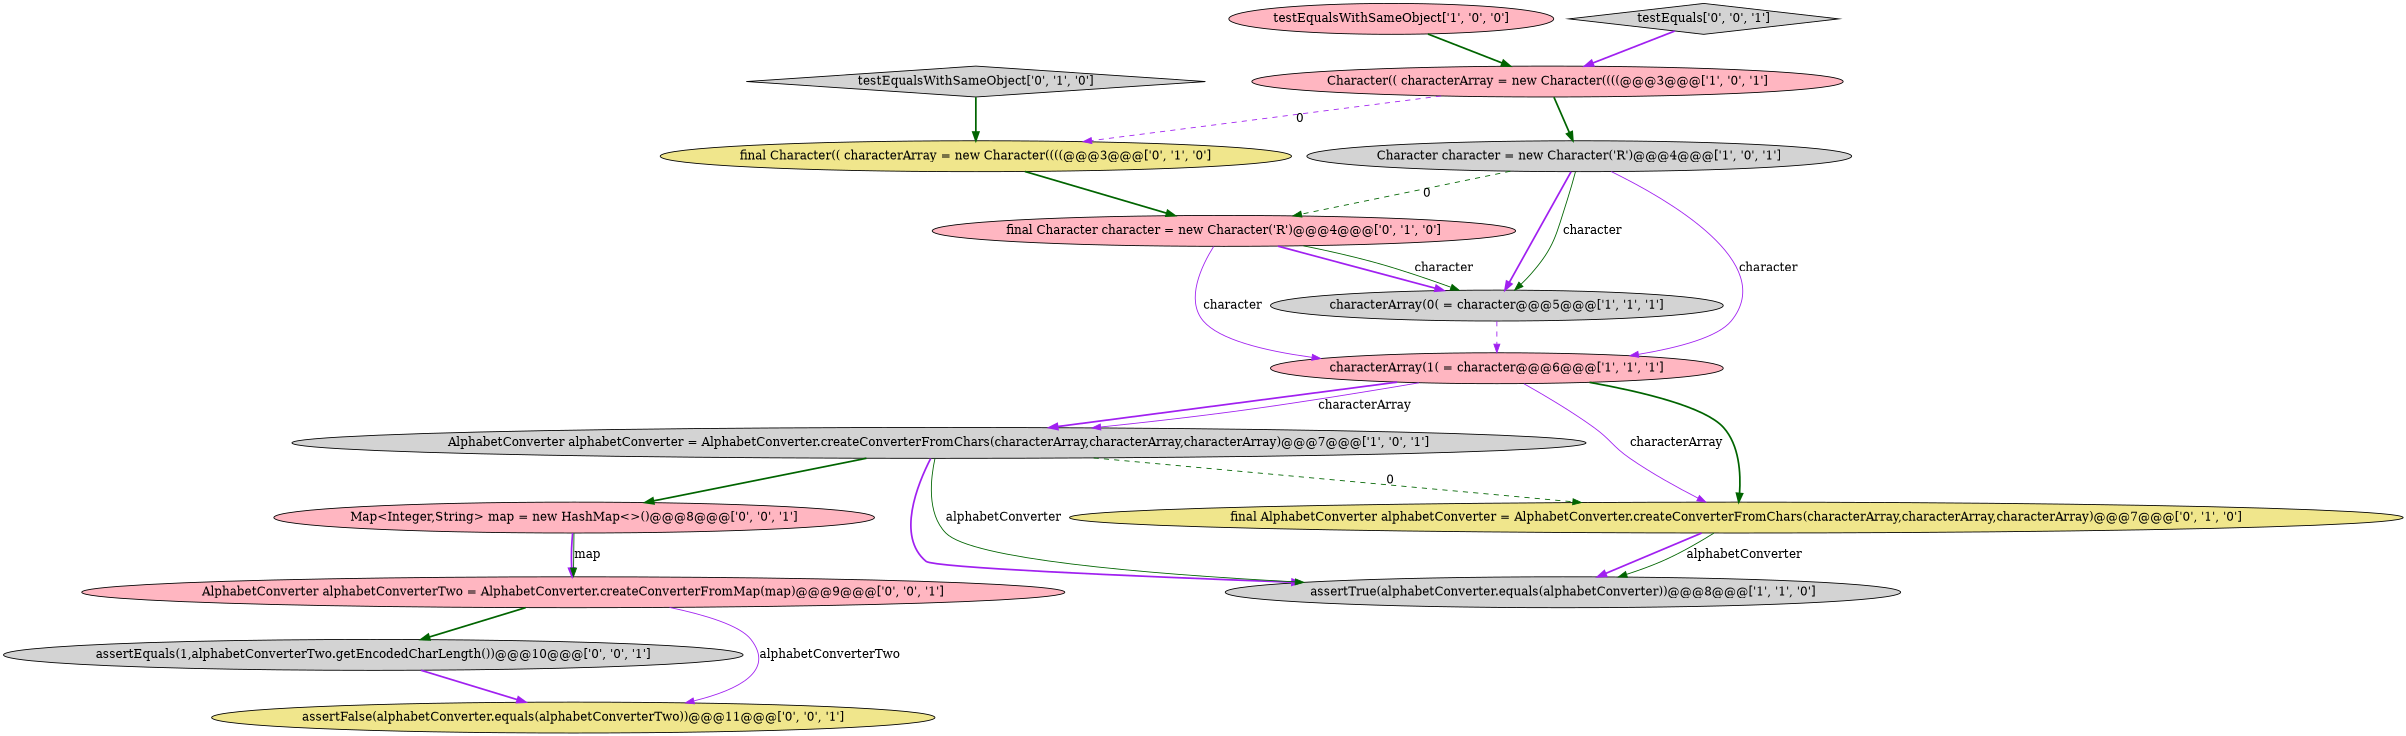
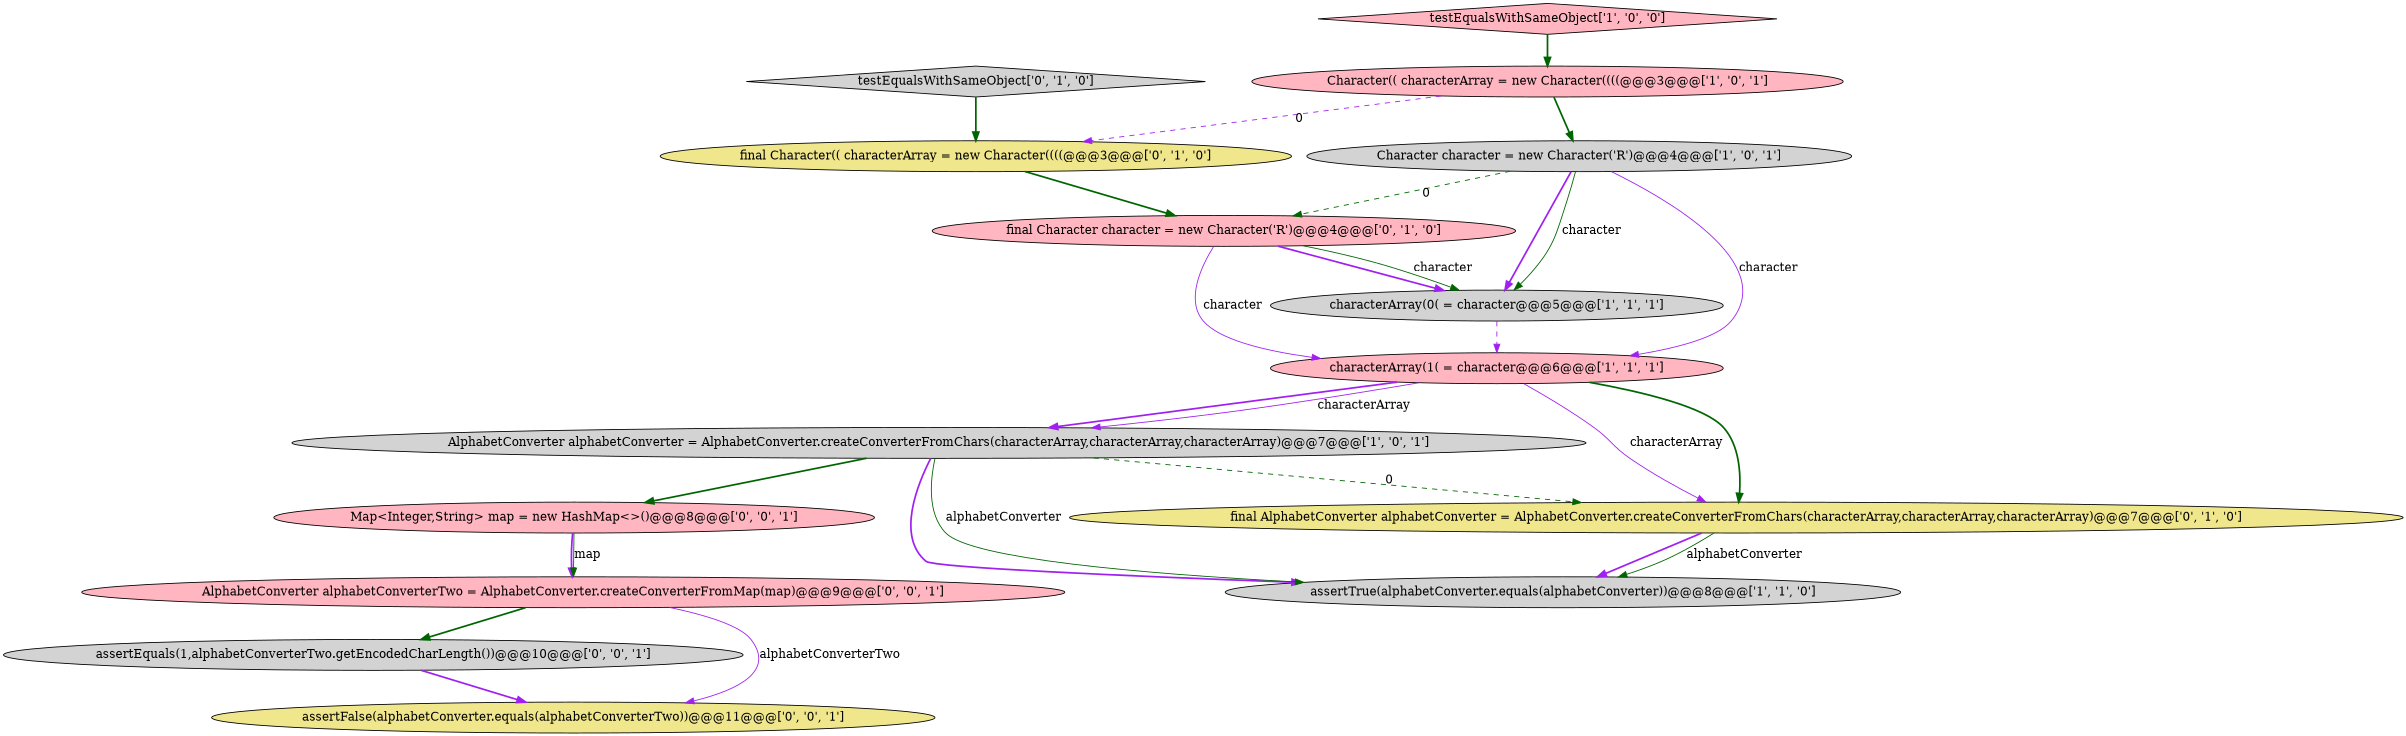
(1391, 19) -> (1547, 19)
(1704, 19) -> none
